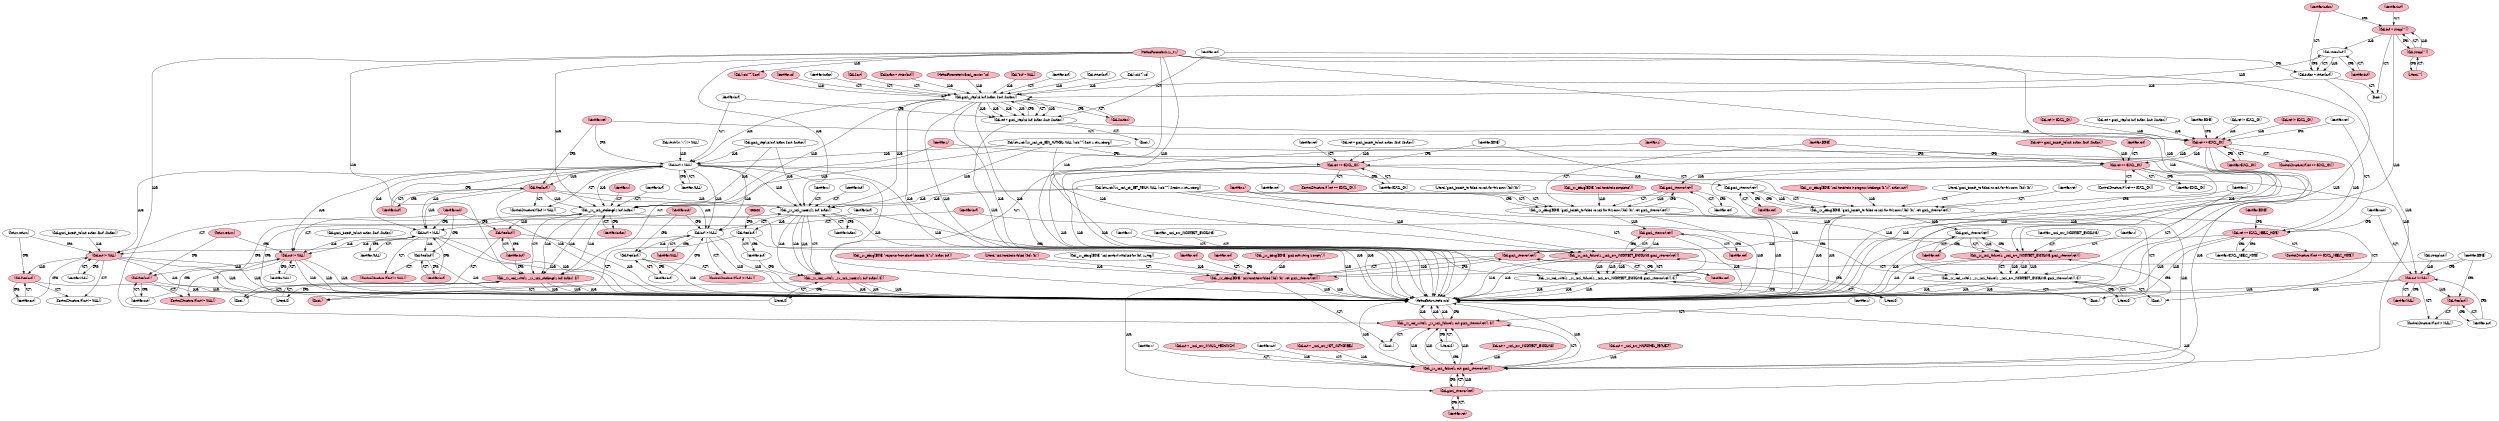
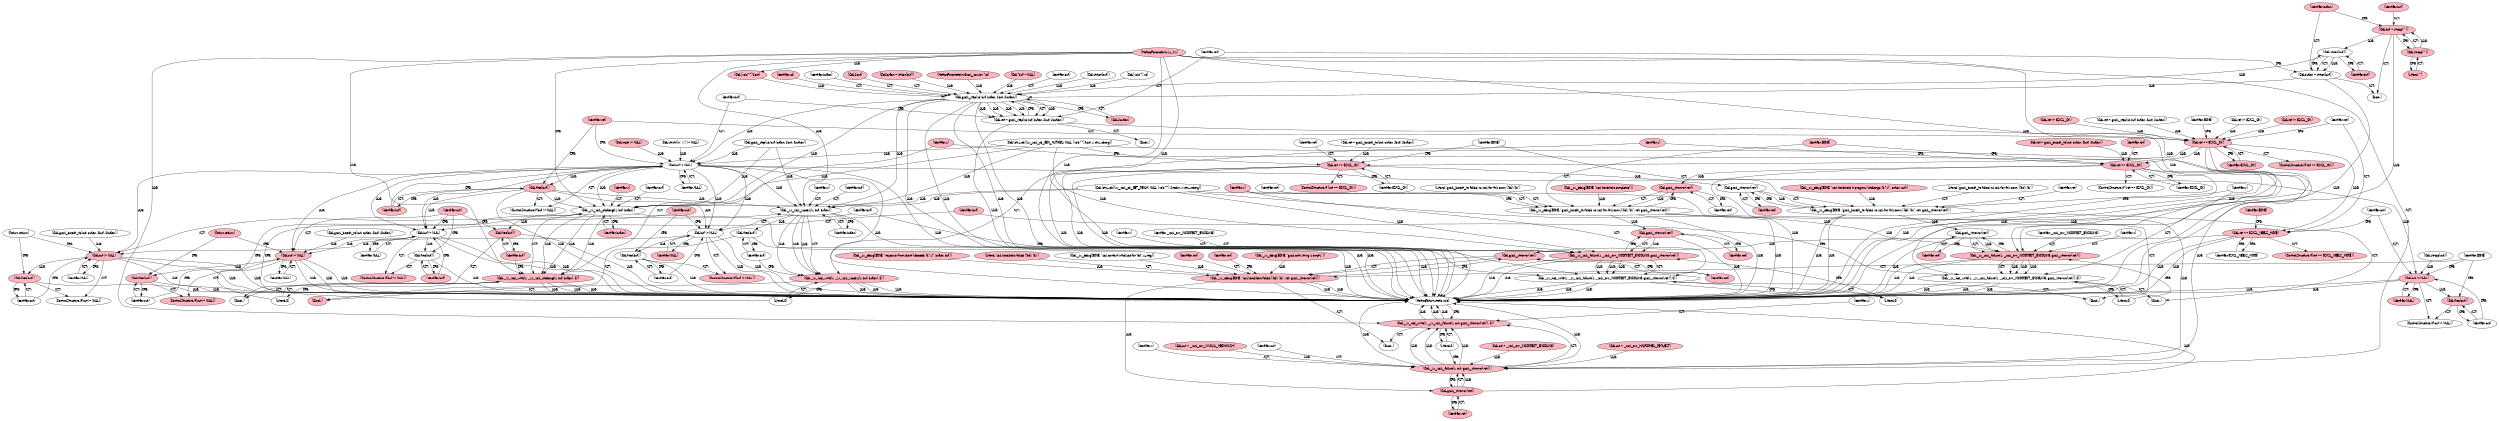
(559, 132) -> (559, 132)
none -> (629, 143)
(755, 211) -> none
(2409, 211) -> (2409, 211)
(1325, 346) -> none
